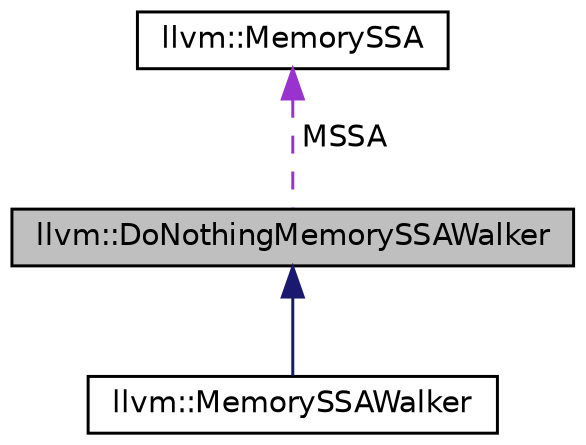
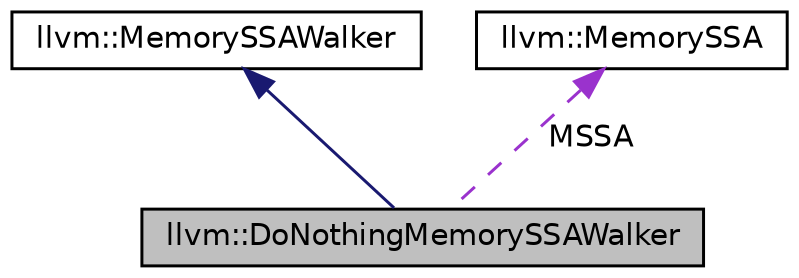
(293, 337) -> (331, 149)
